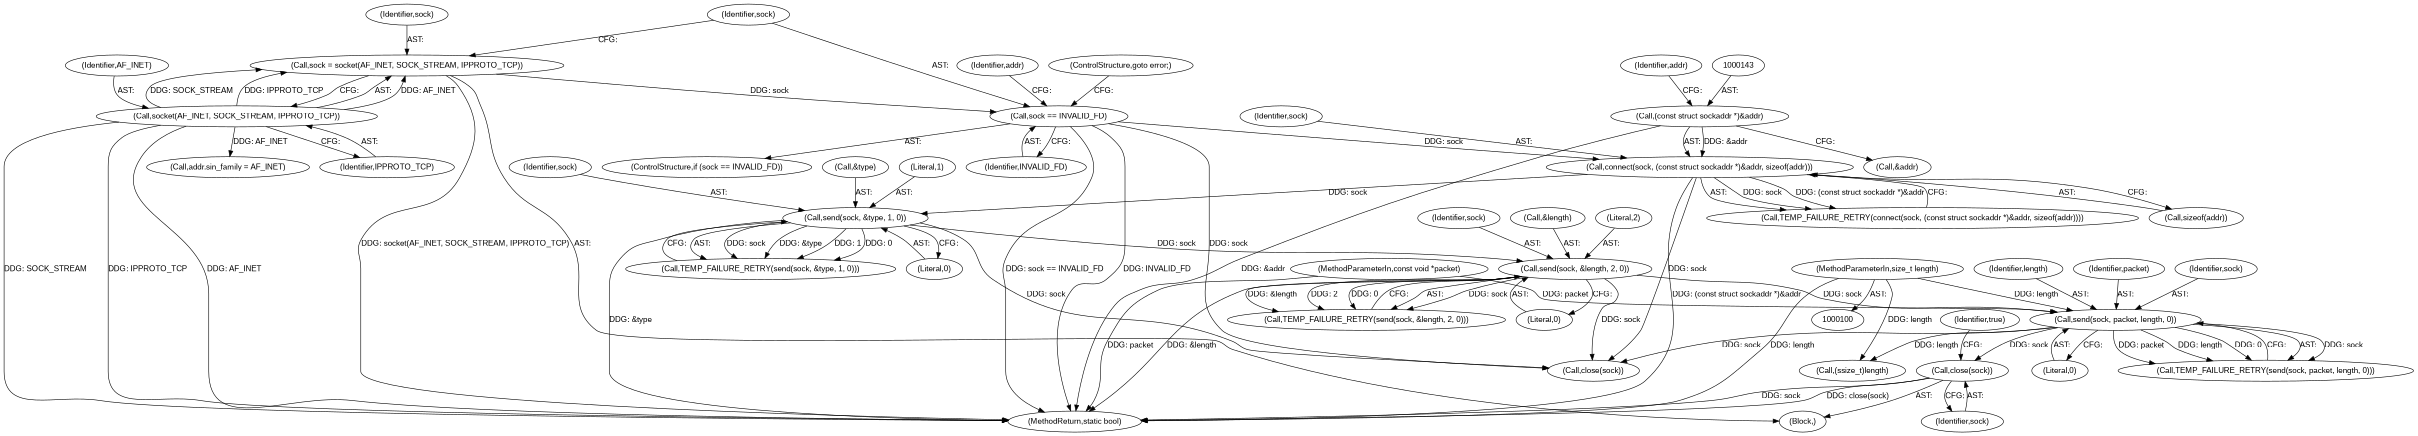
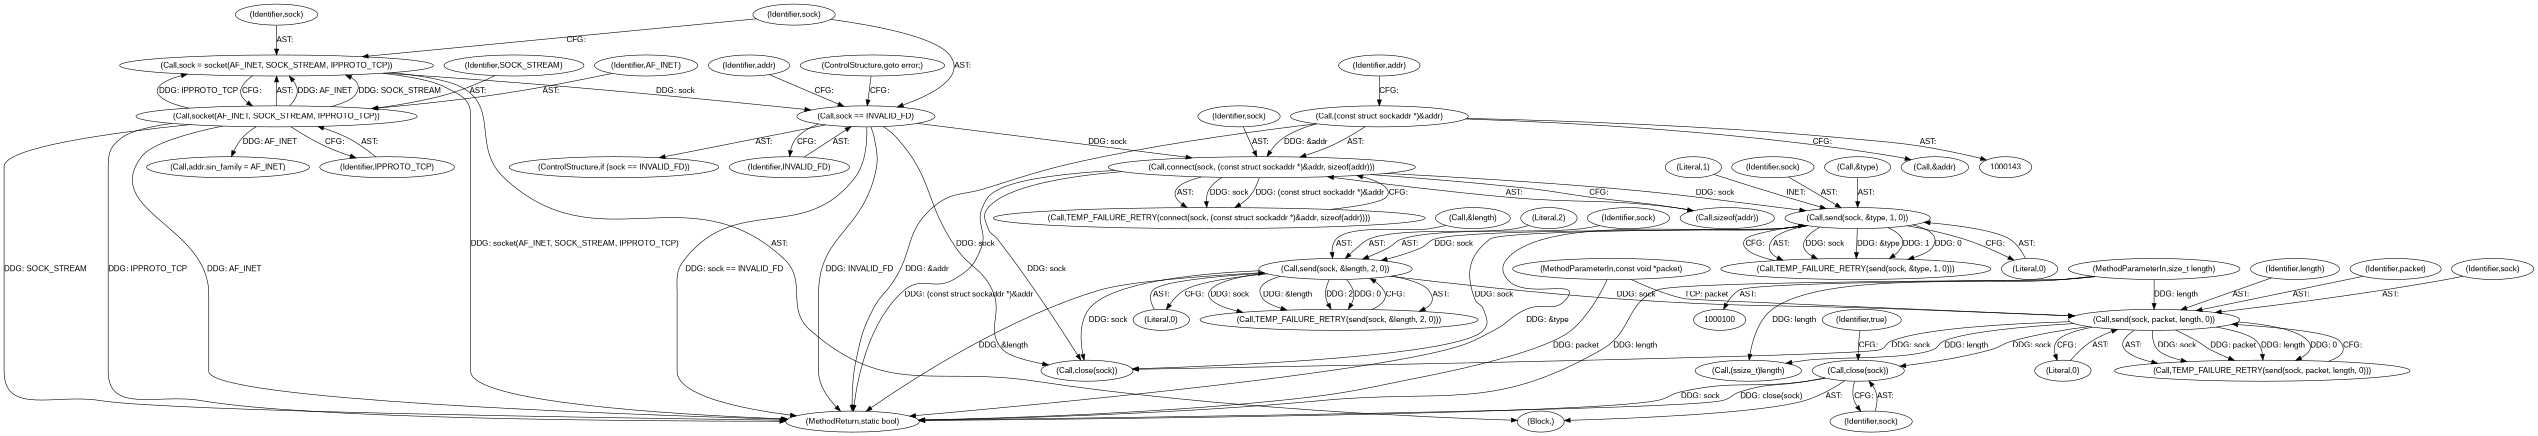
none -> (514, 65)
(1721, 88) -> (1725, 129)
(905, 193) -> (1797, 193)
(1566, 294) -> (1707, 294)
